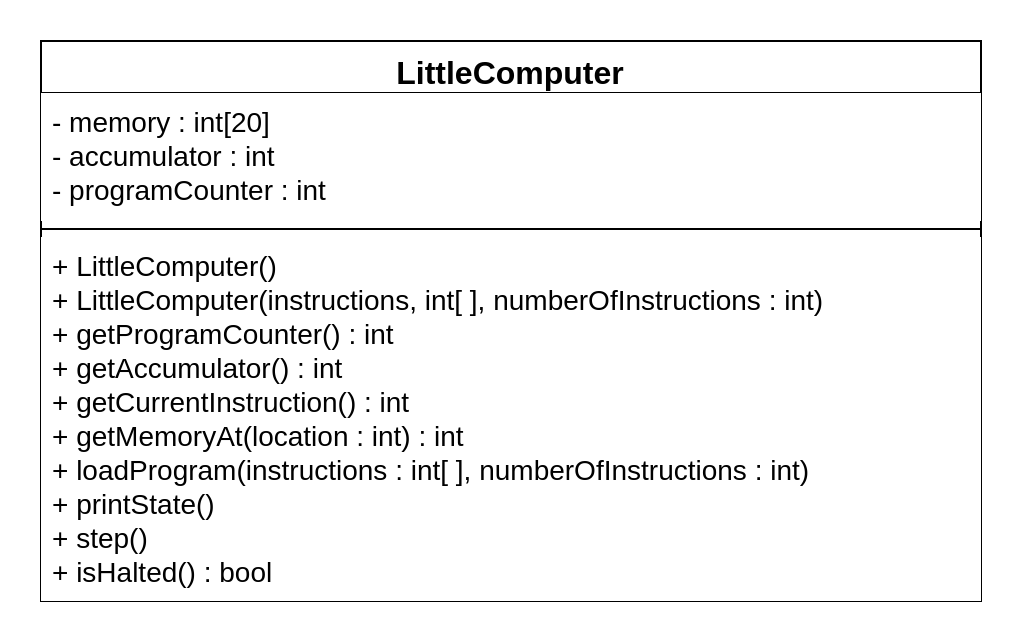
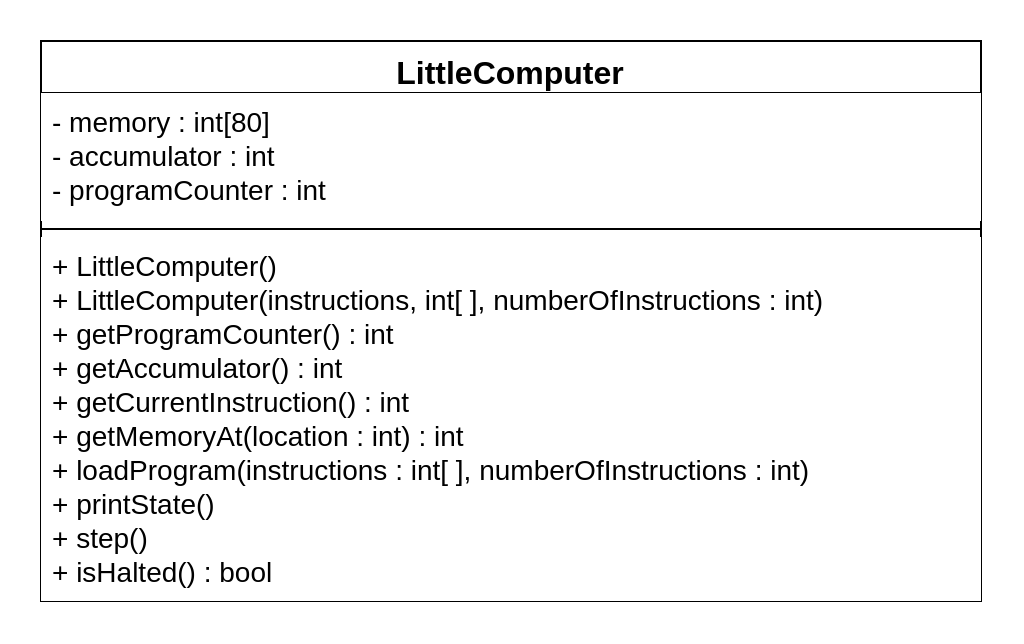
(175, 123) -> (175, 123)
